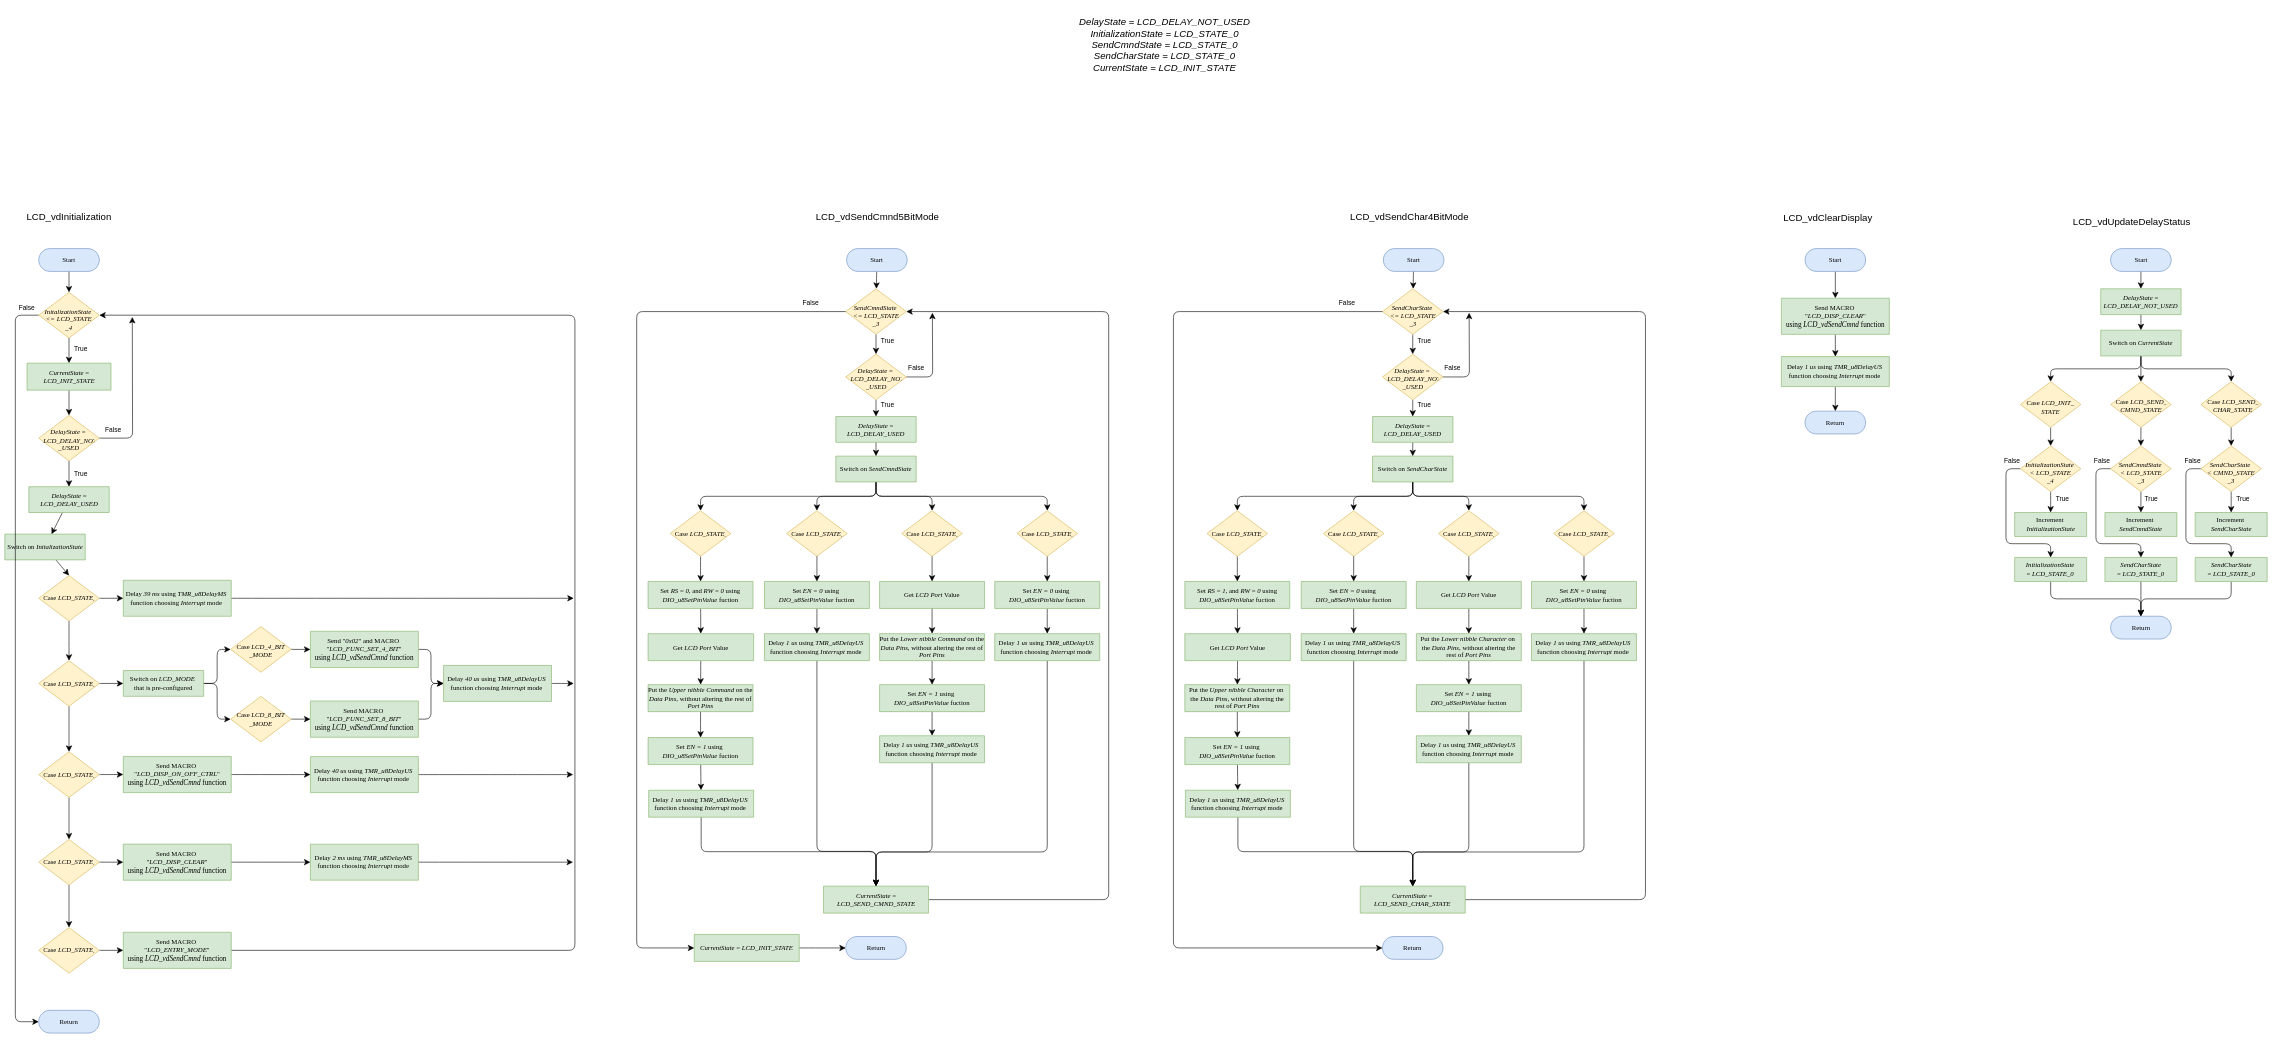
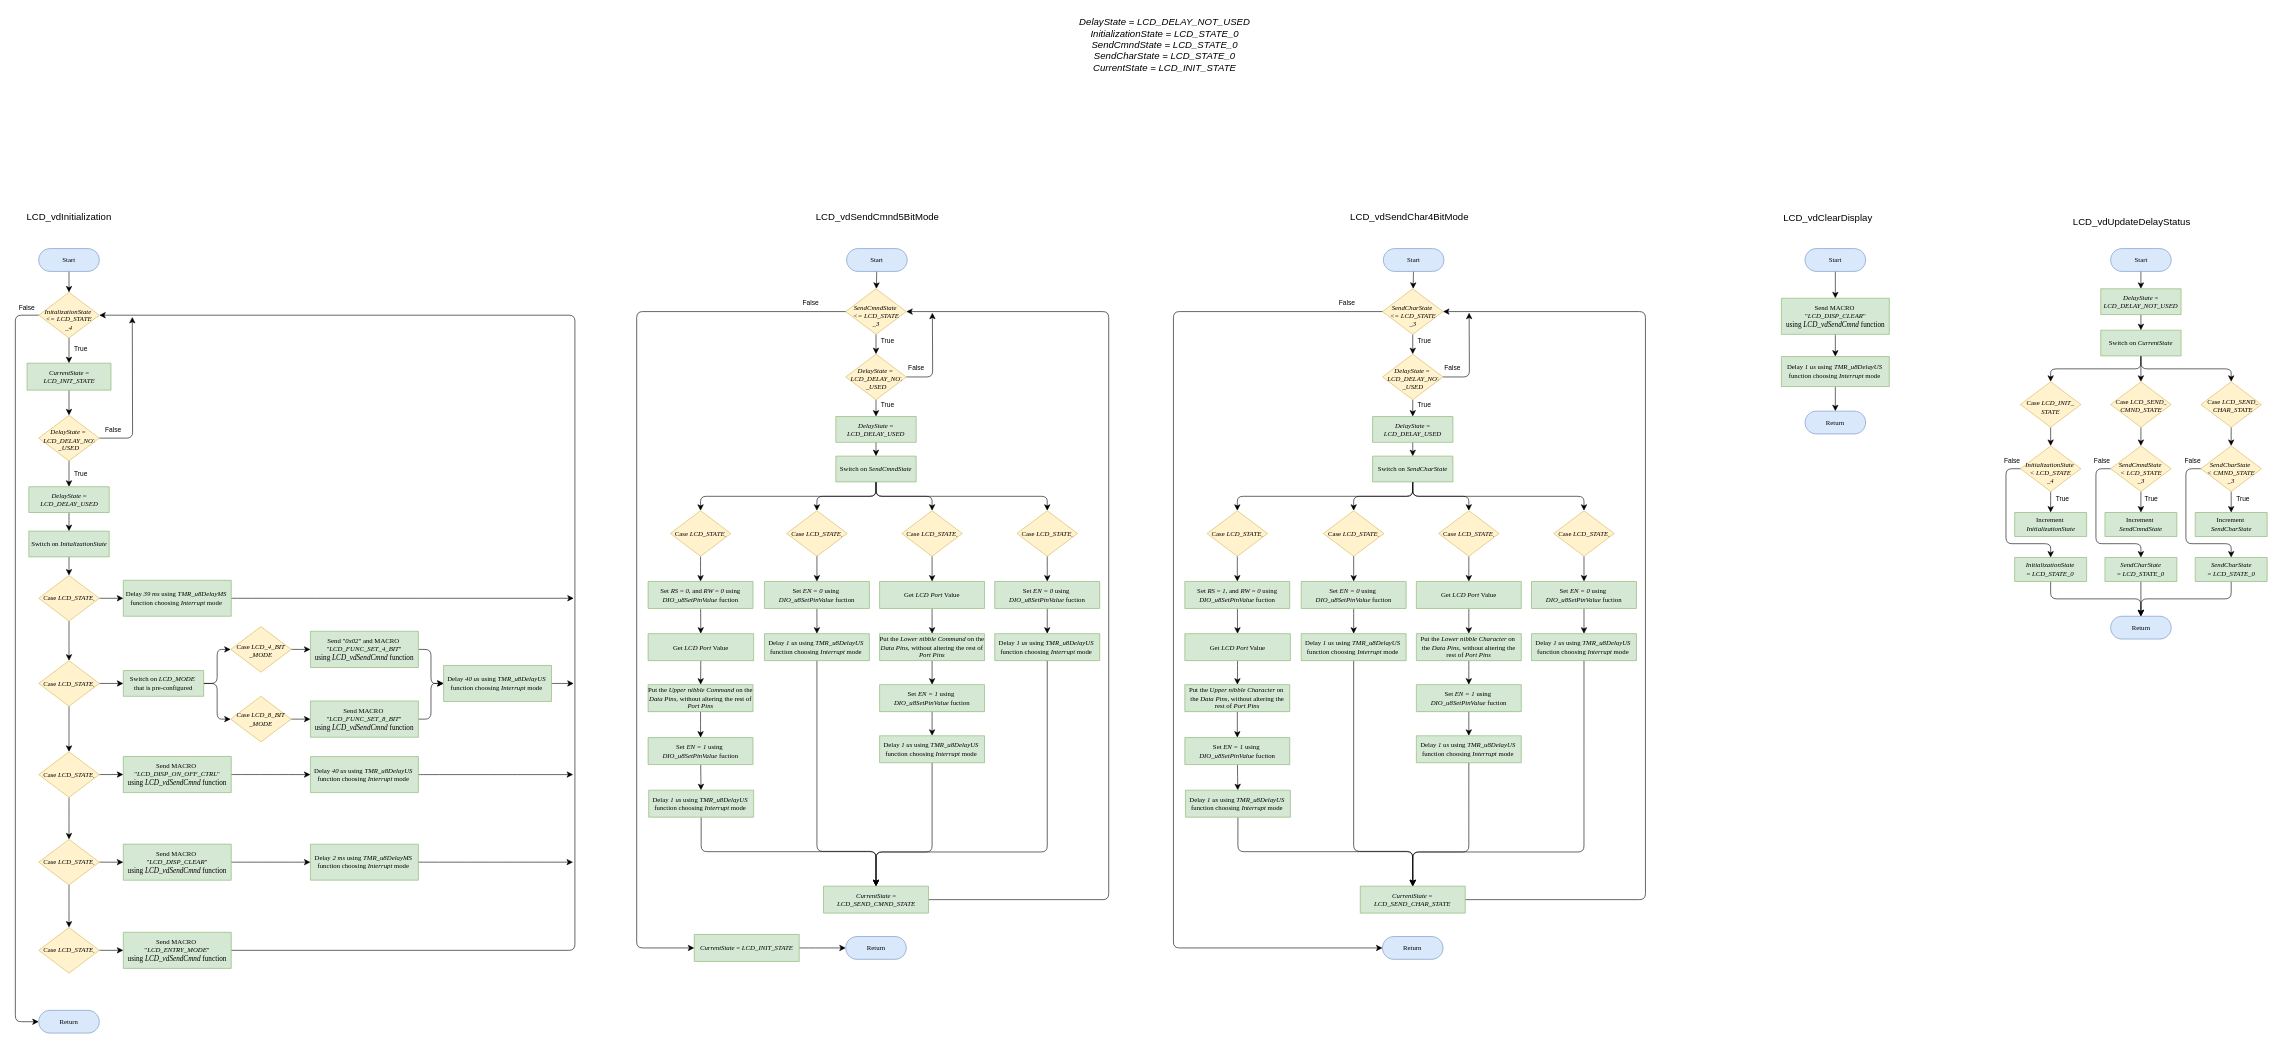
(44, 547) -> (68, 544)
